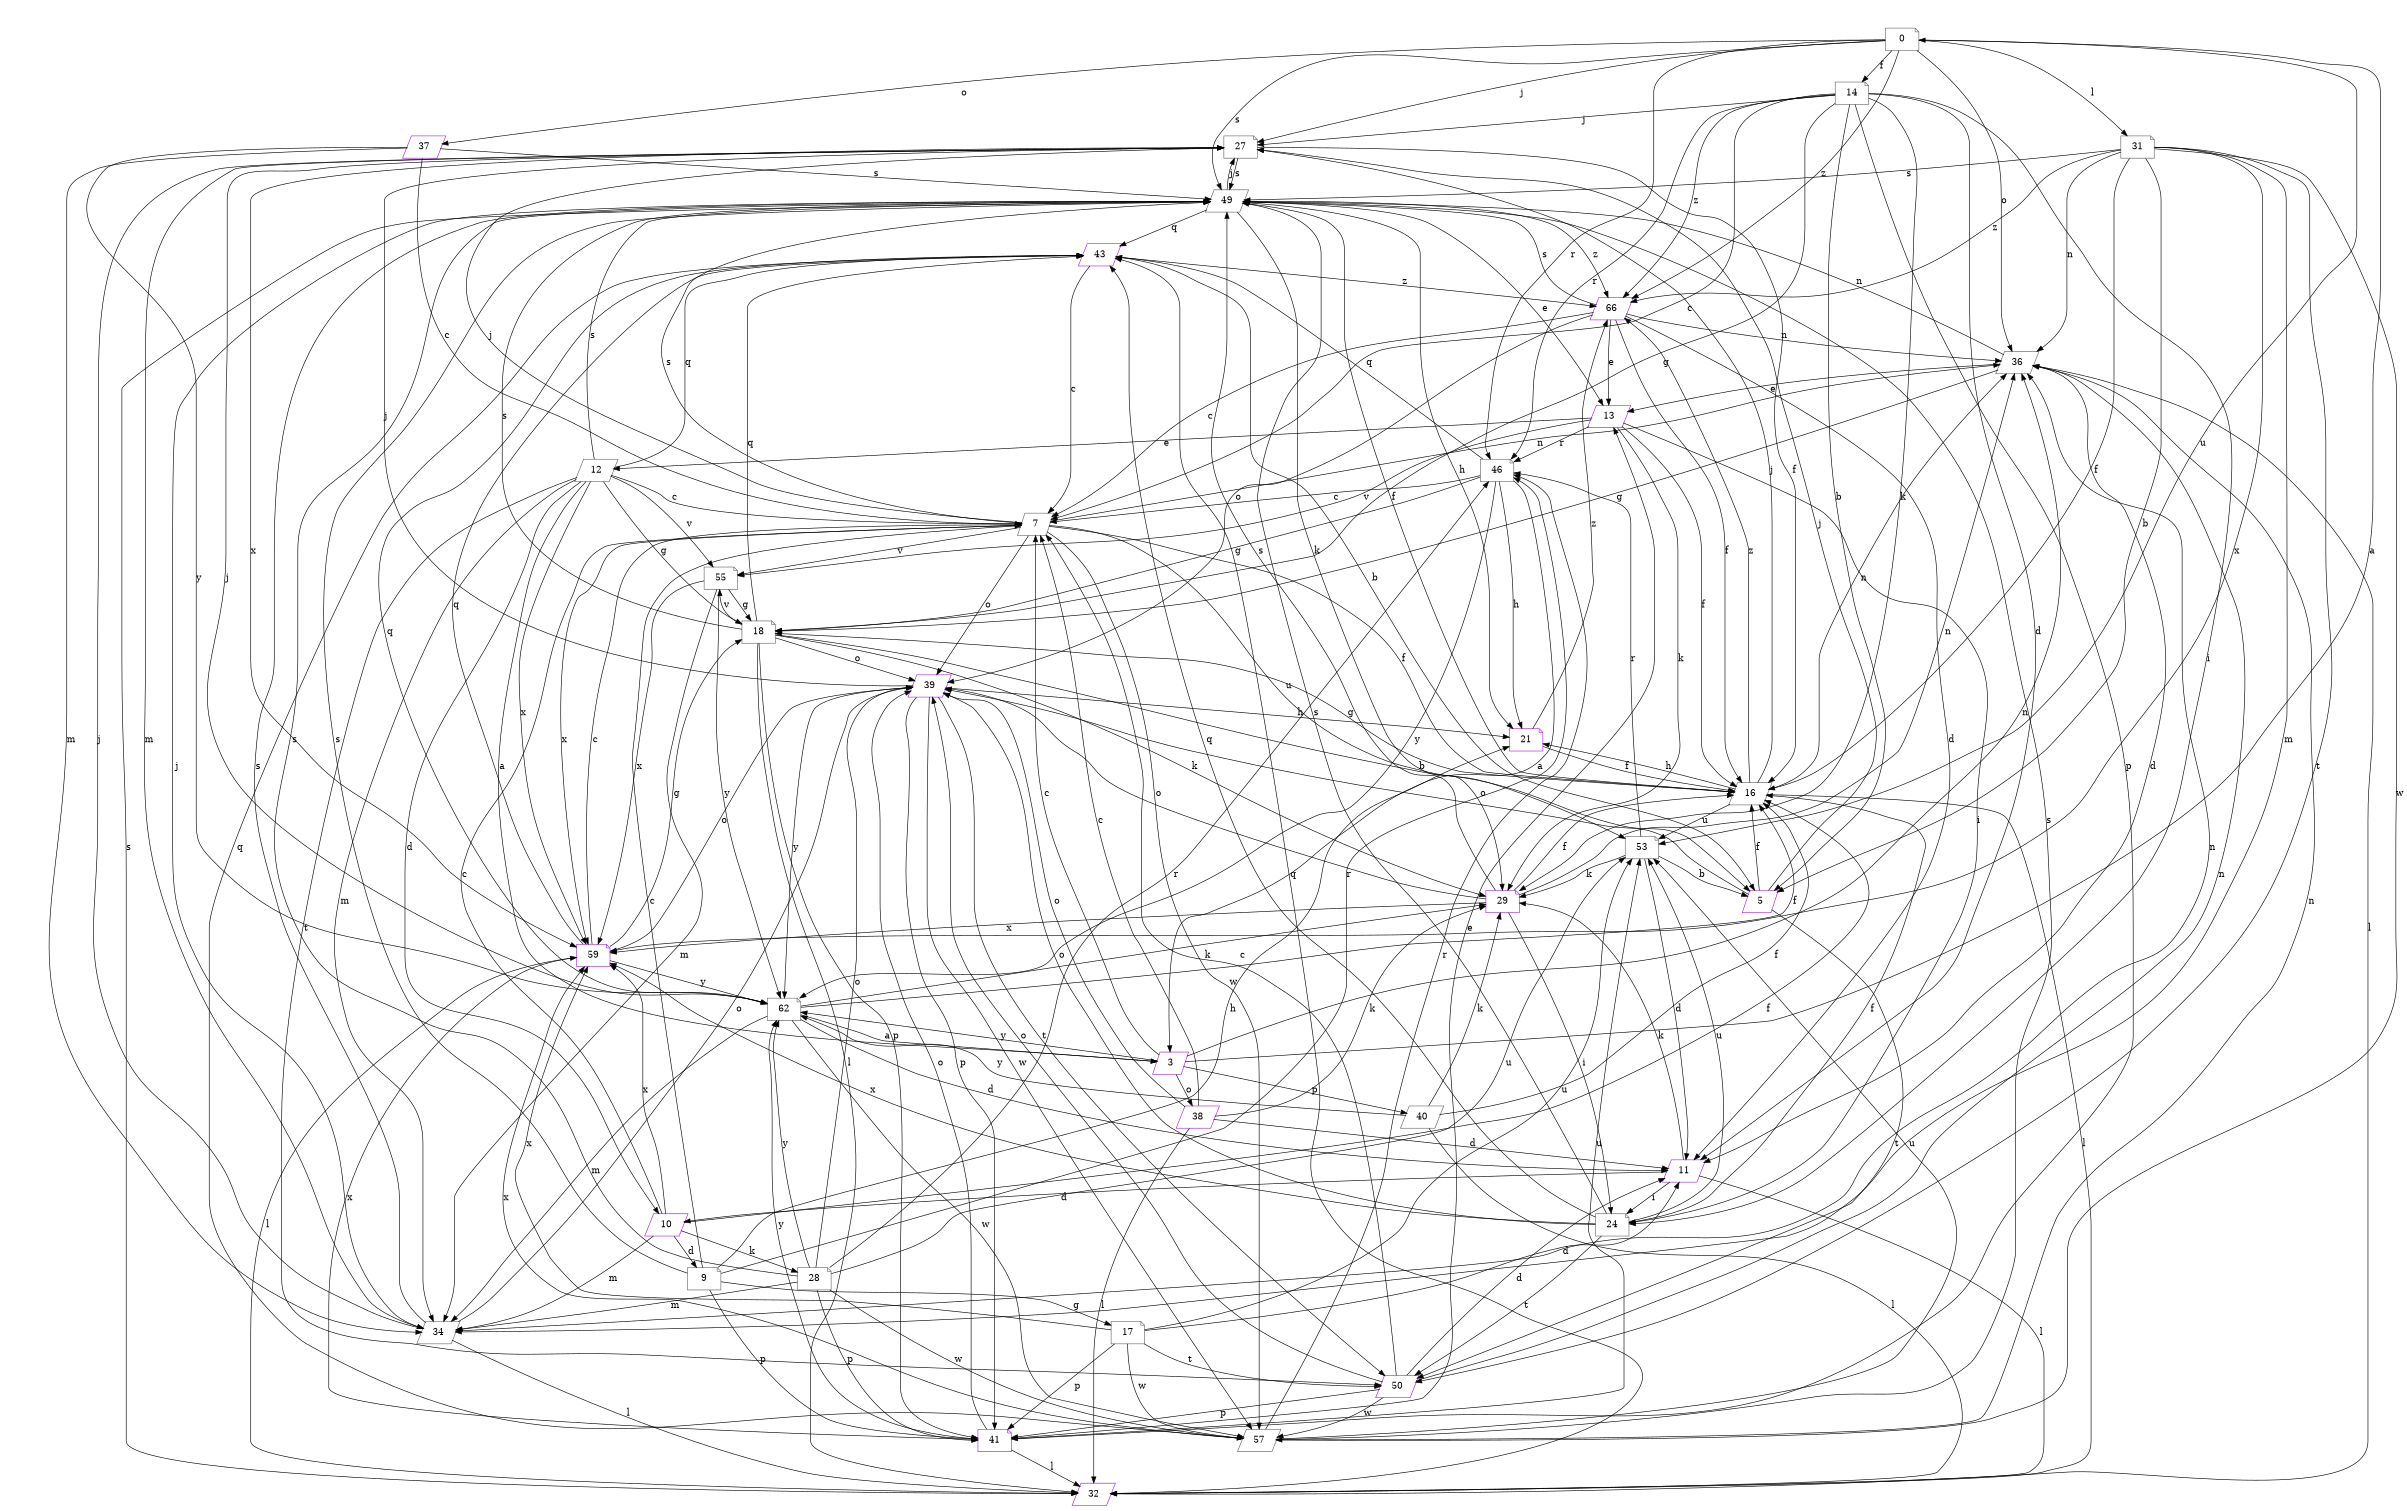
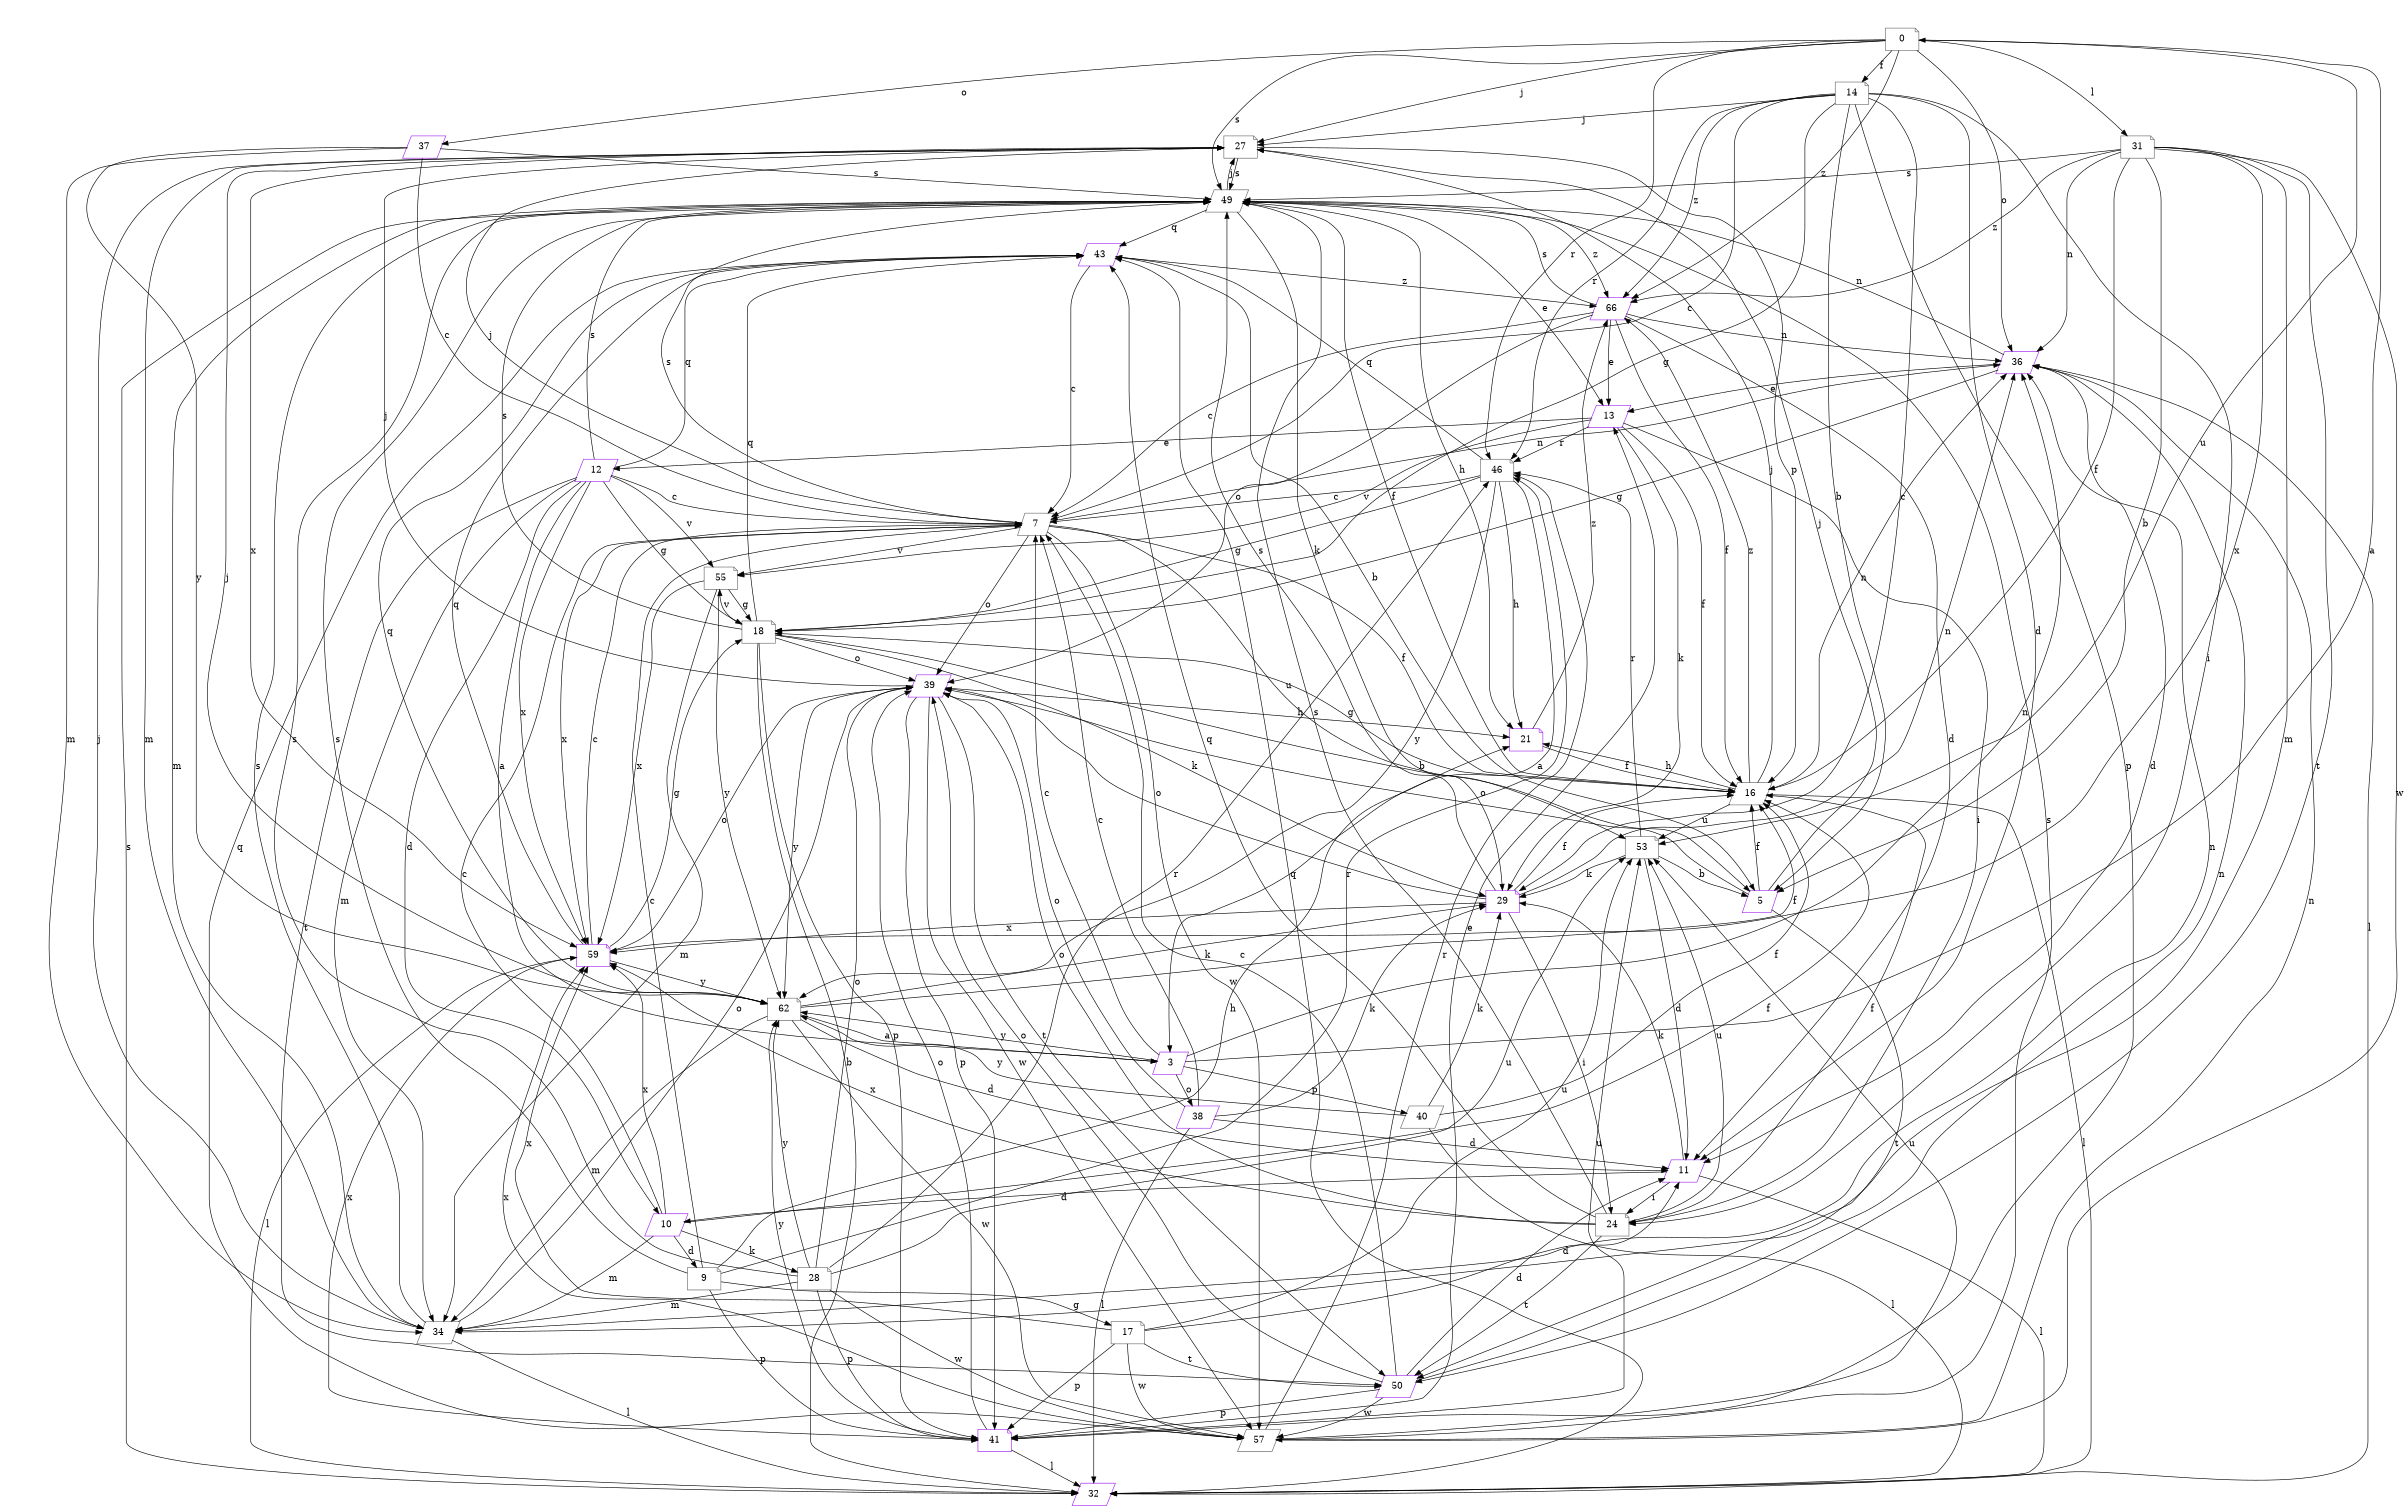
(2017, 363) -> (2017, 363)
(596, 470) -> (596, 470)
(1794, 470) -> (1794, 470)
(1903, 497) -> (1903, 497)
(177, 767) -> (177, 767)
(849, 1063) -> (849, 1063)
